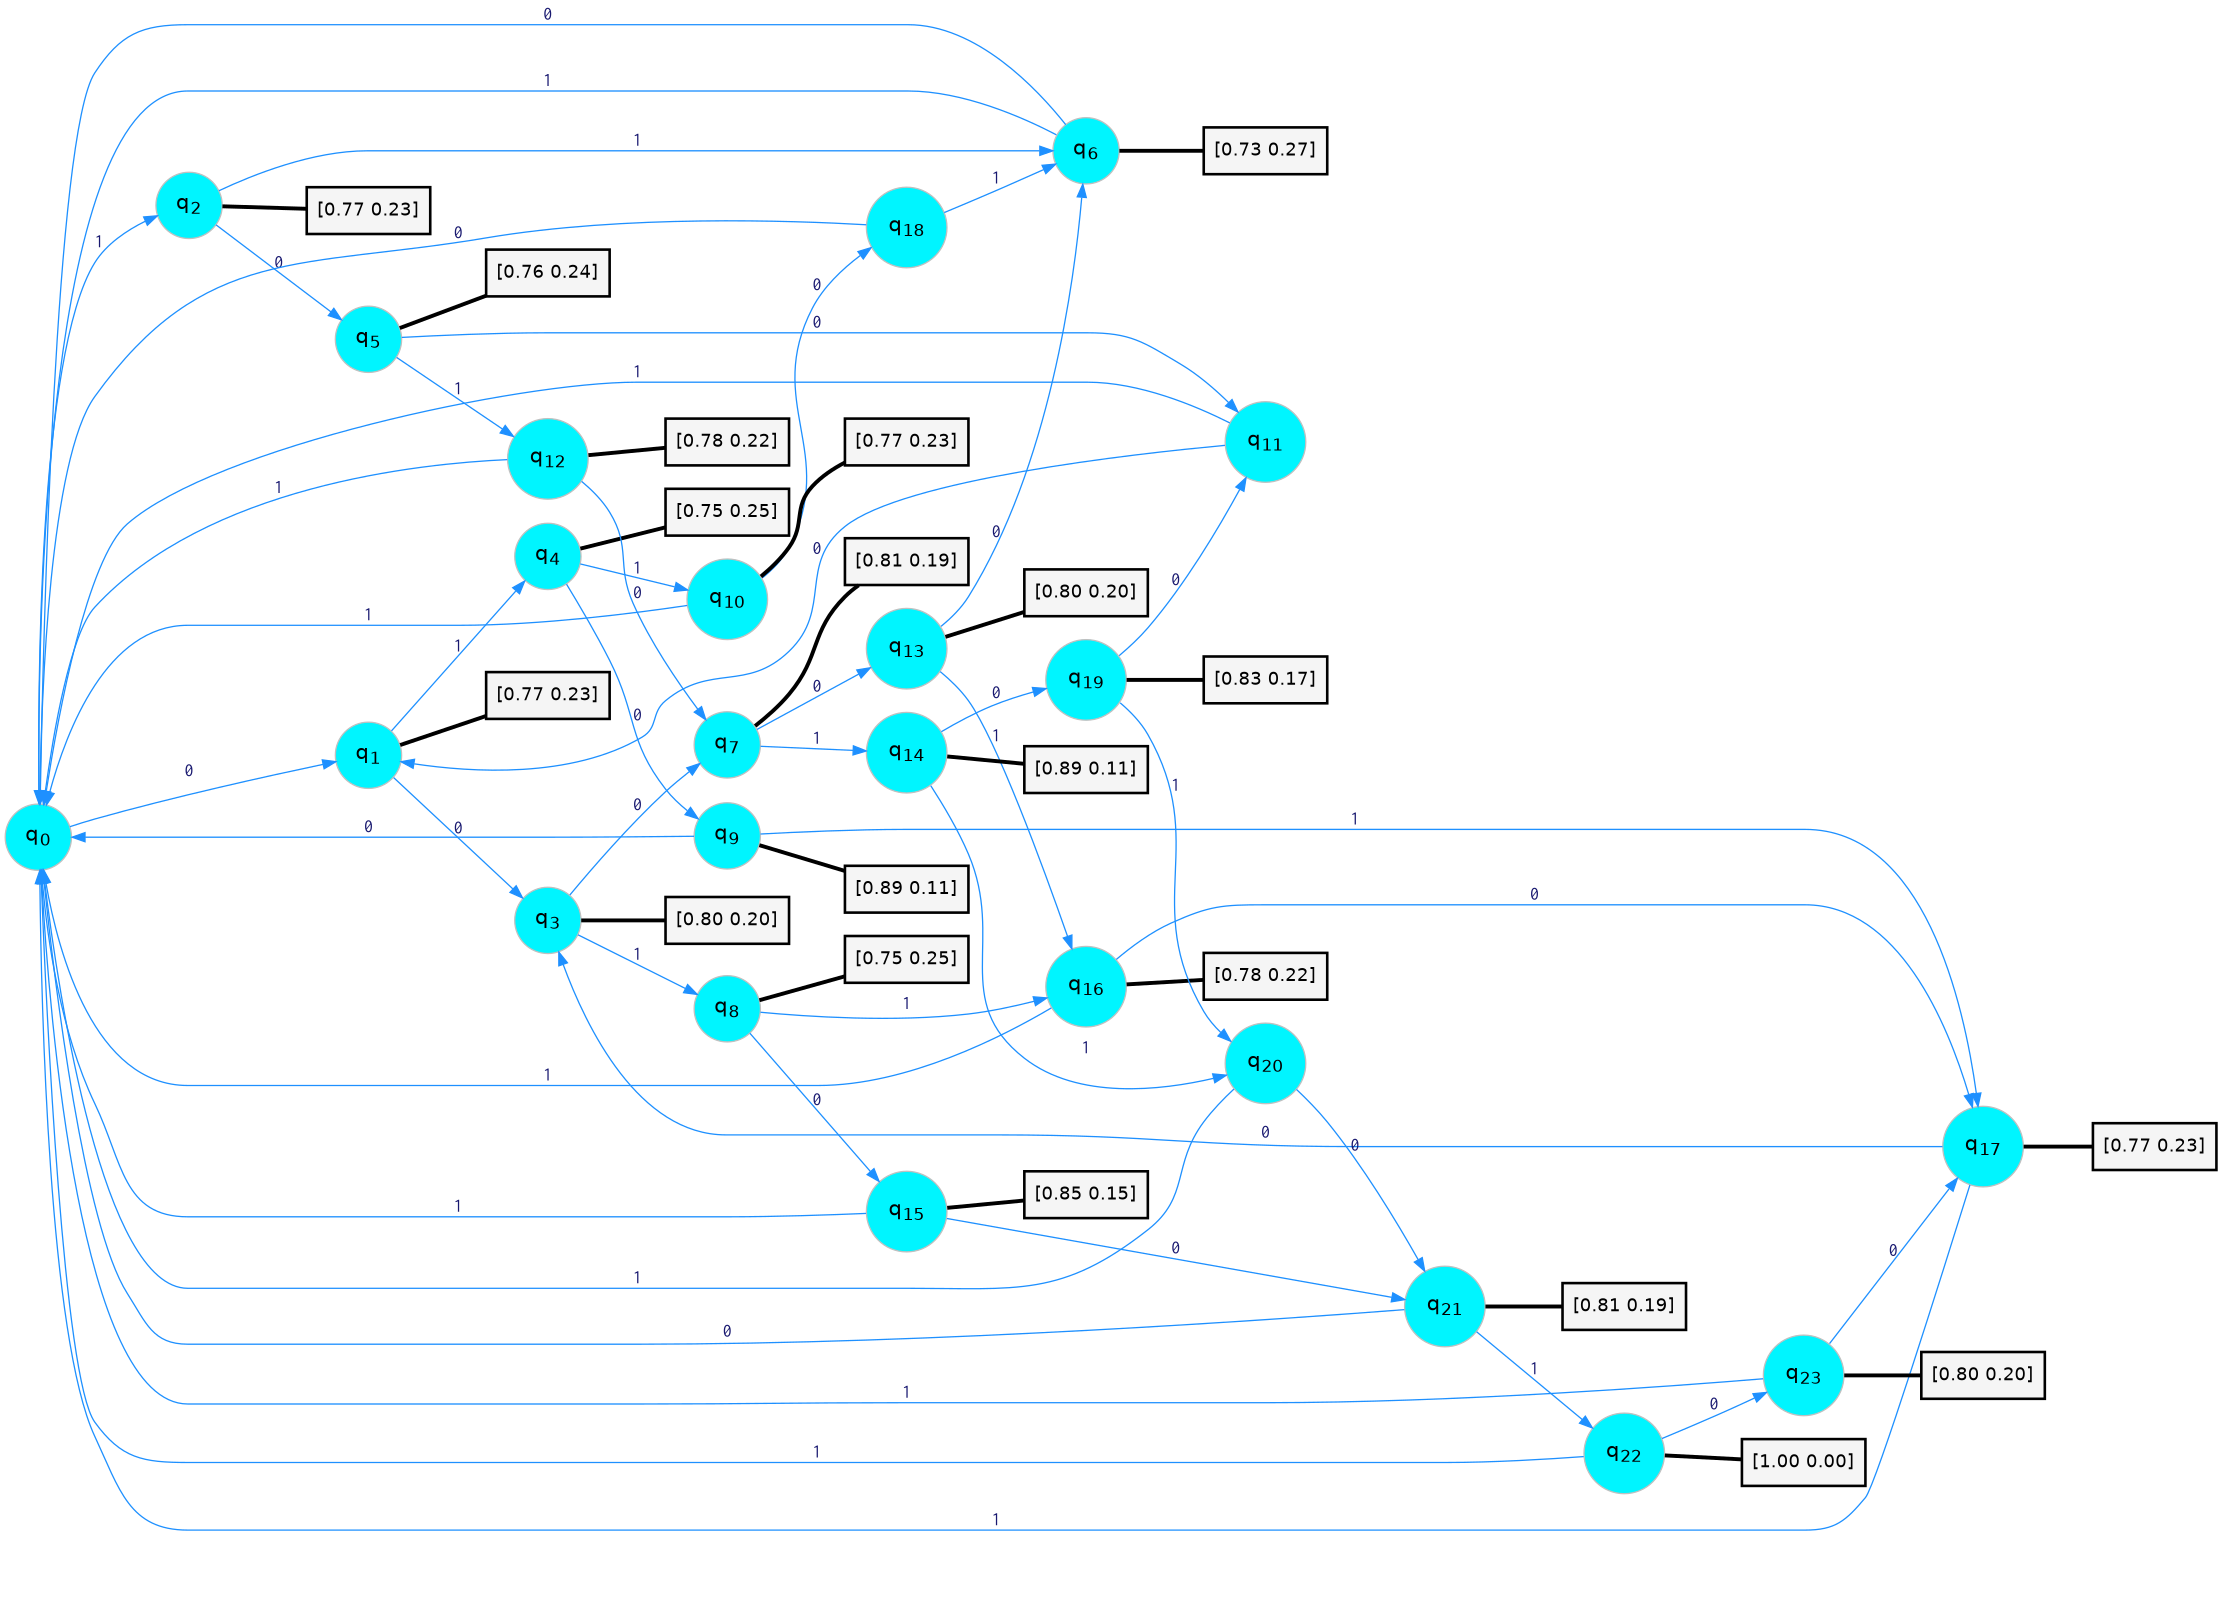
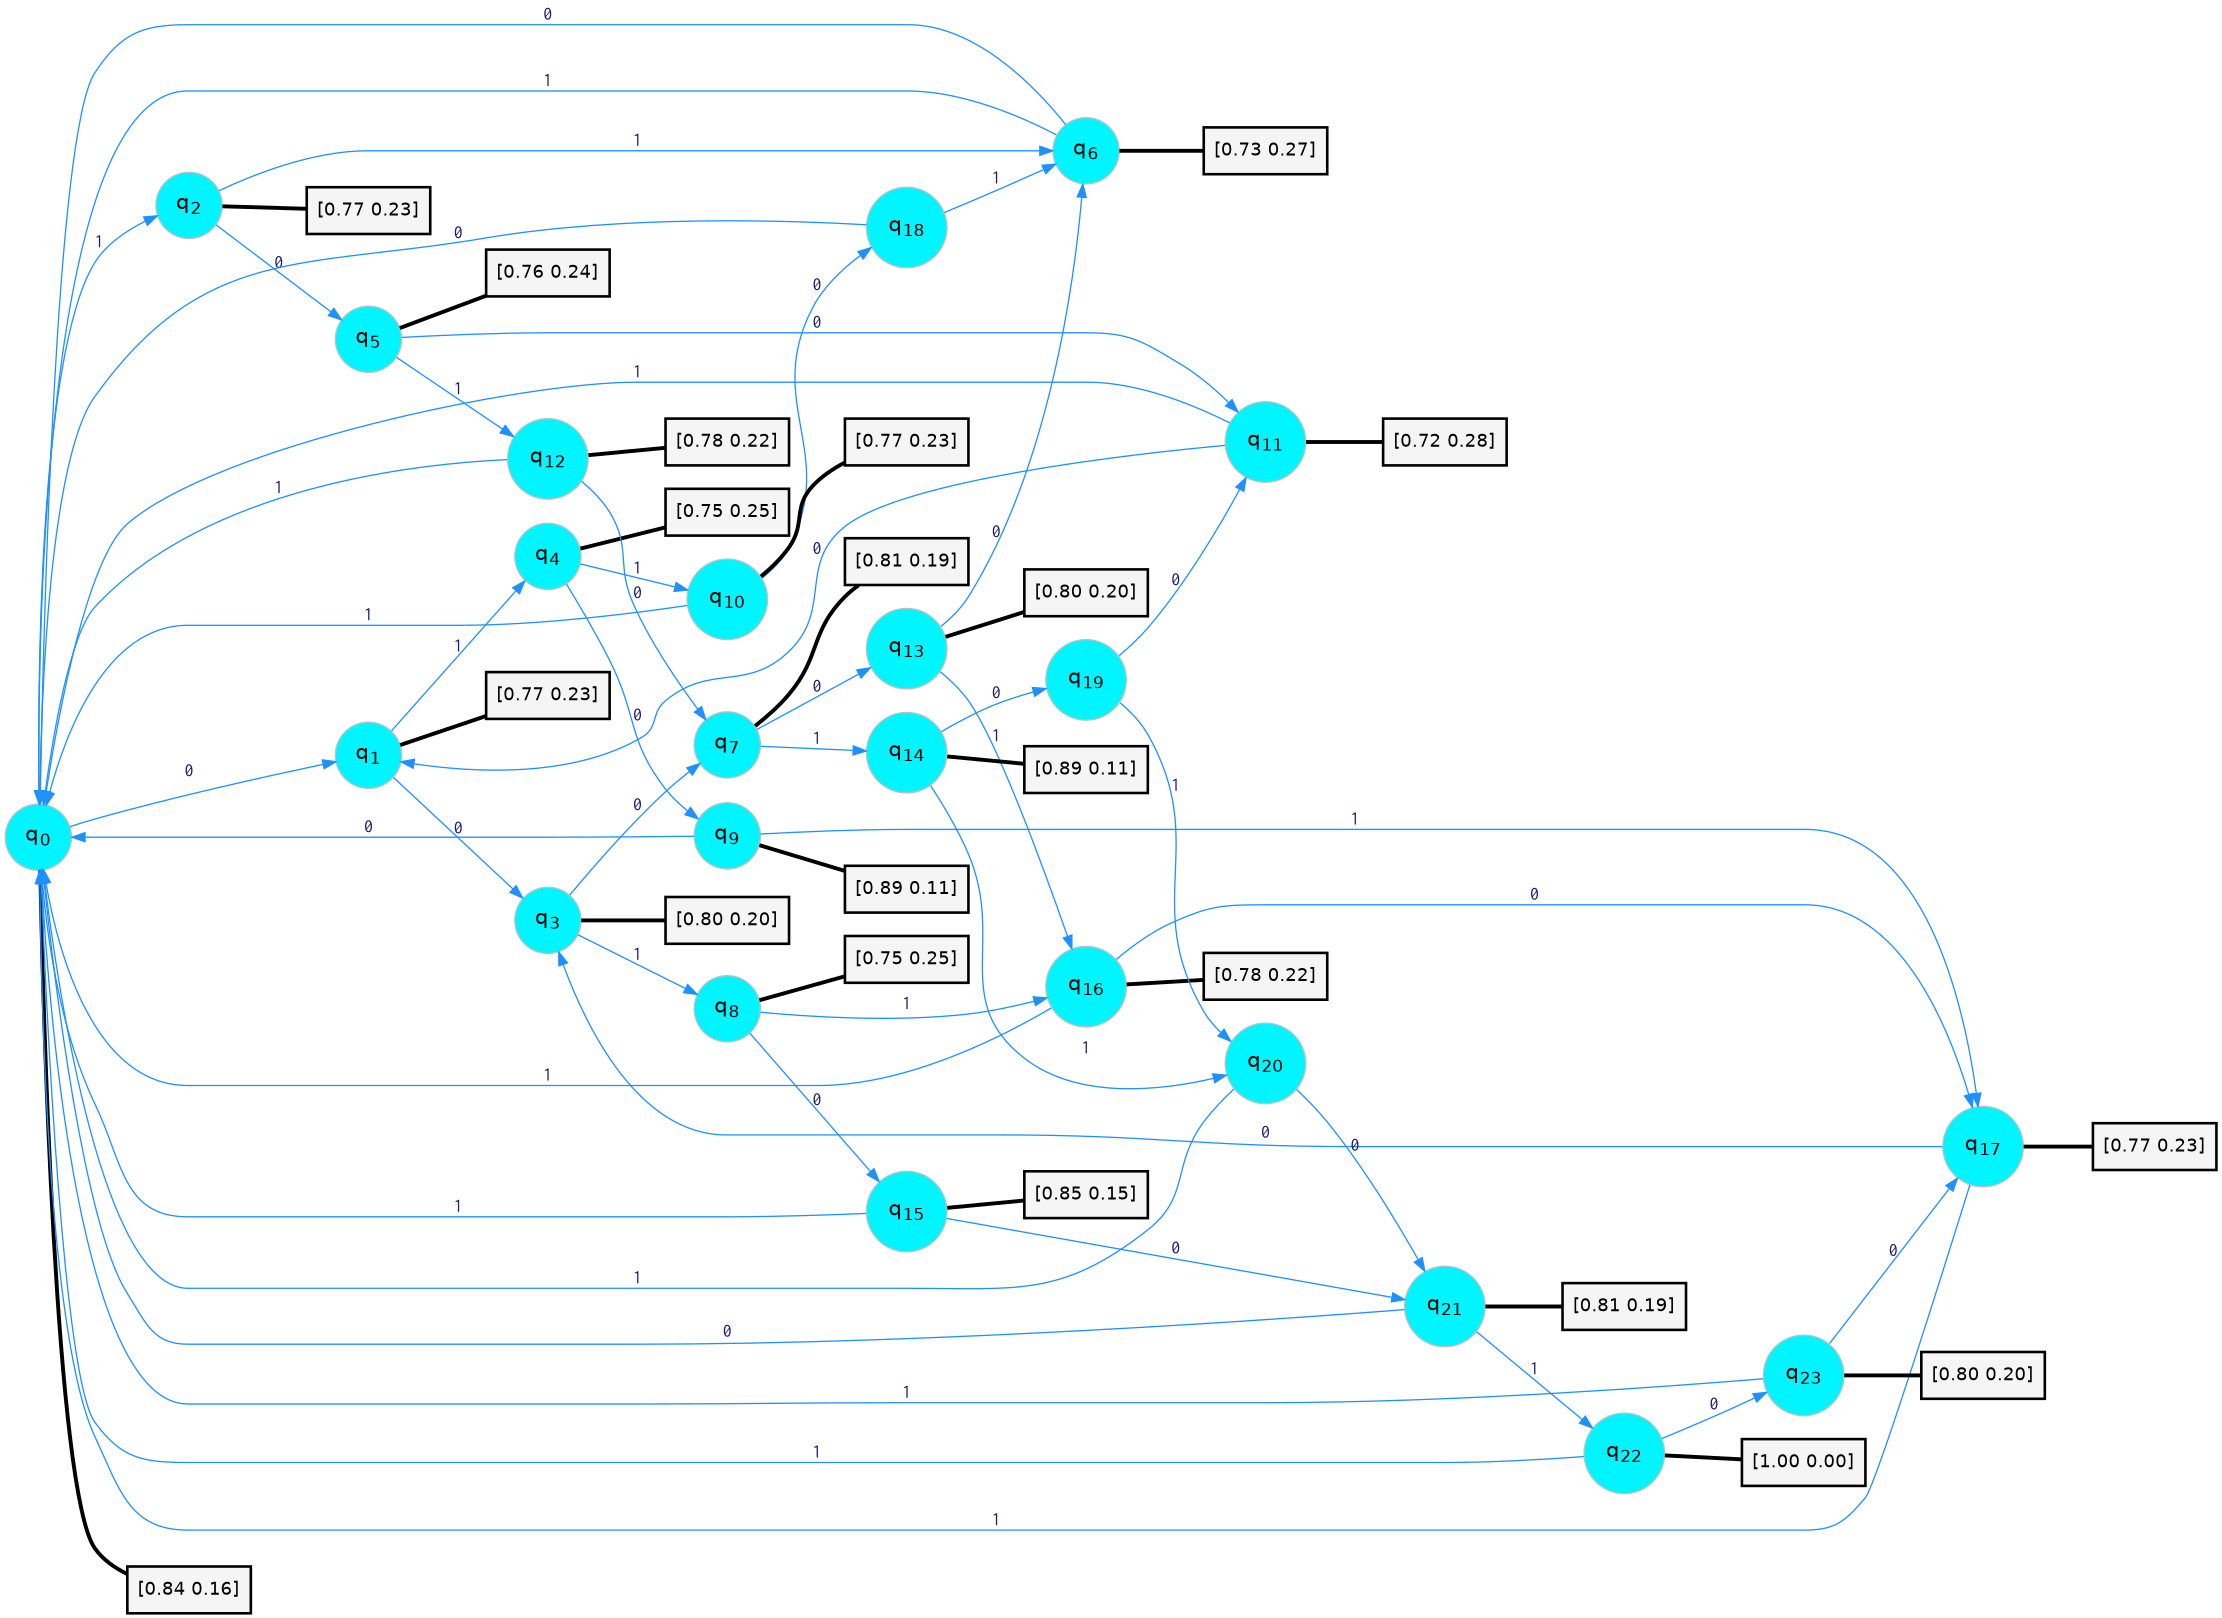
none -> (1445, 442)
(1265, 680) -> none
none -> (189, 1590)
